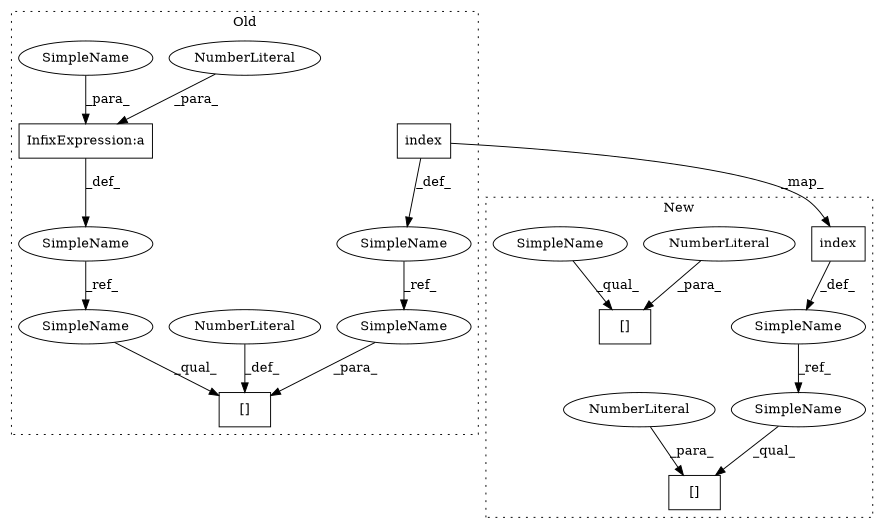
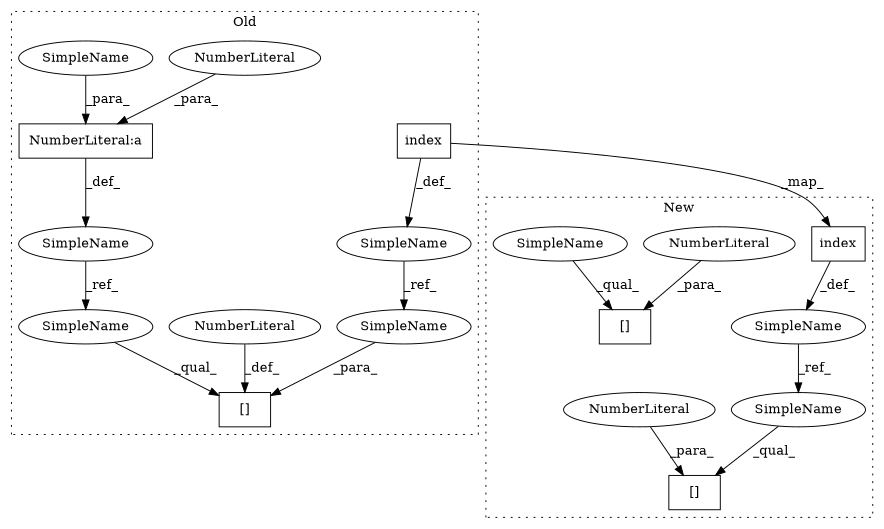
(86, 141) -> (86, 141)
